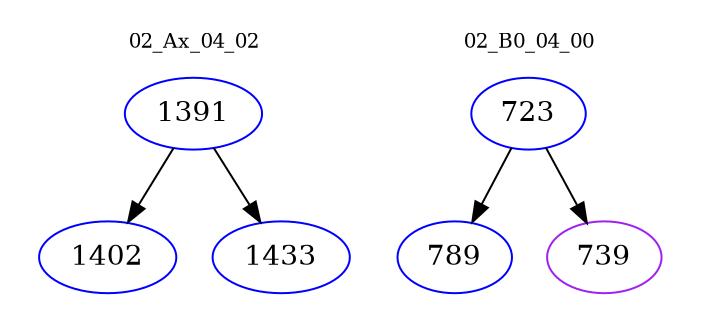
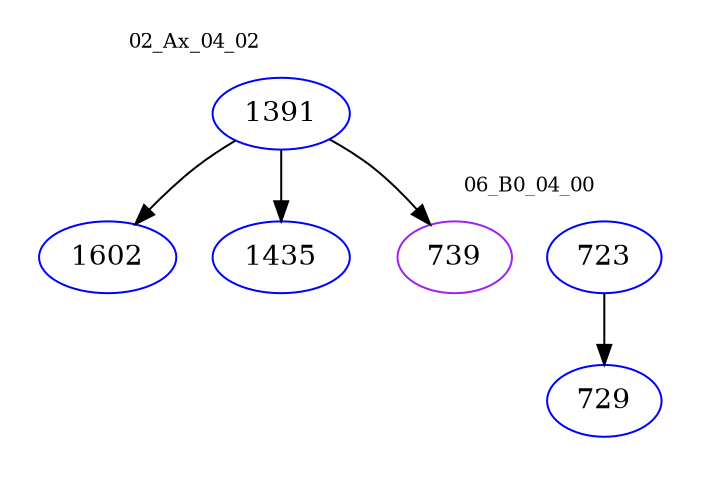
(530, 43) -> (530, 186)
(562, 177) -> (393, 185)
(108, 257) -> (108, 257)
(281, 257) -> (281, 257)
(455, 257) -> (604, 401)
